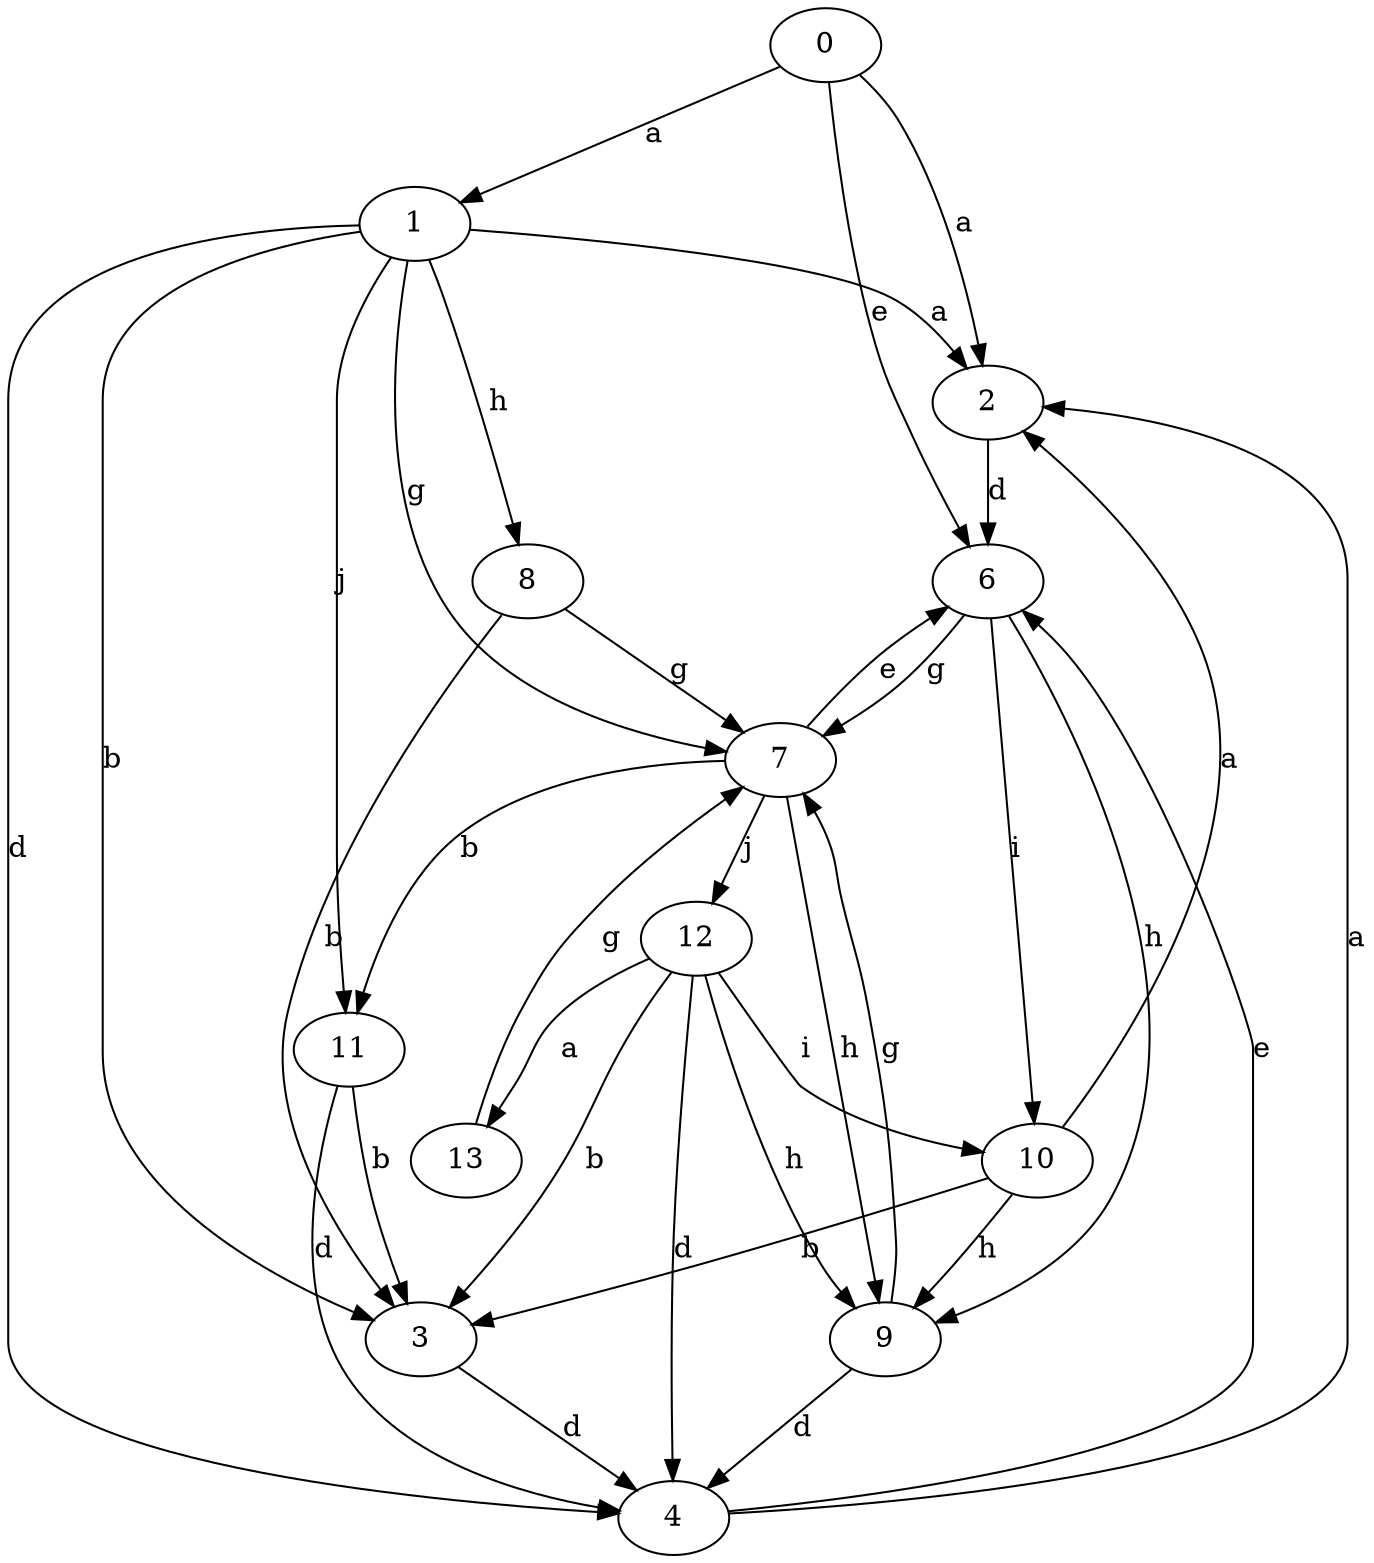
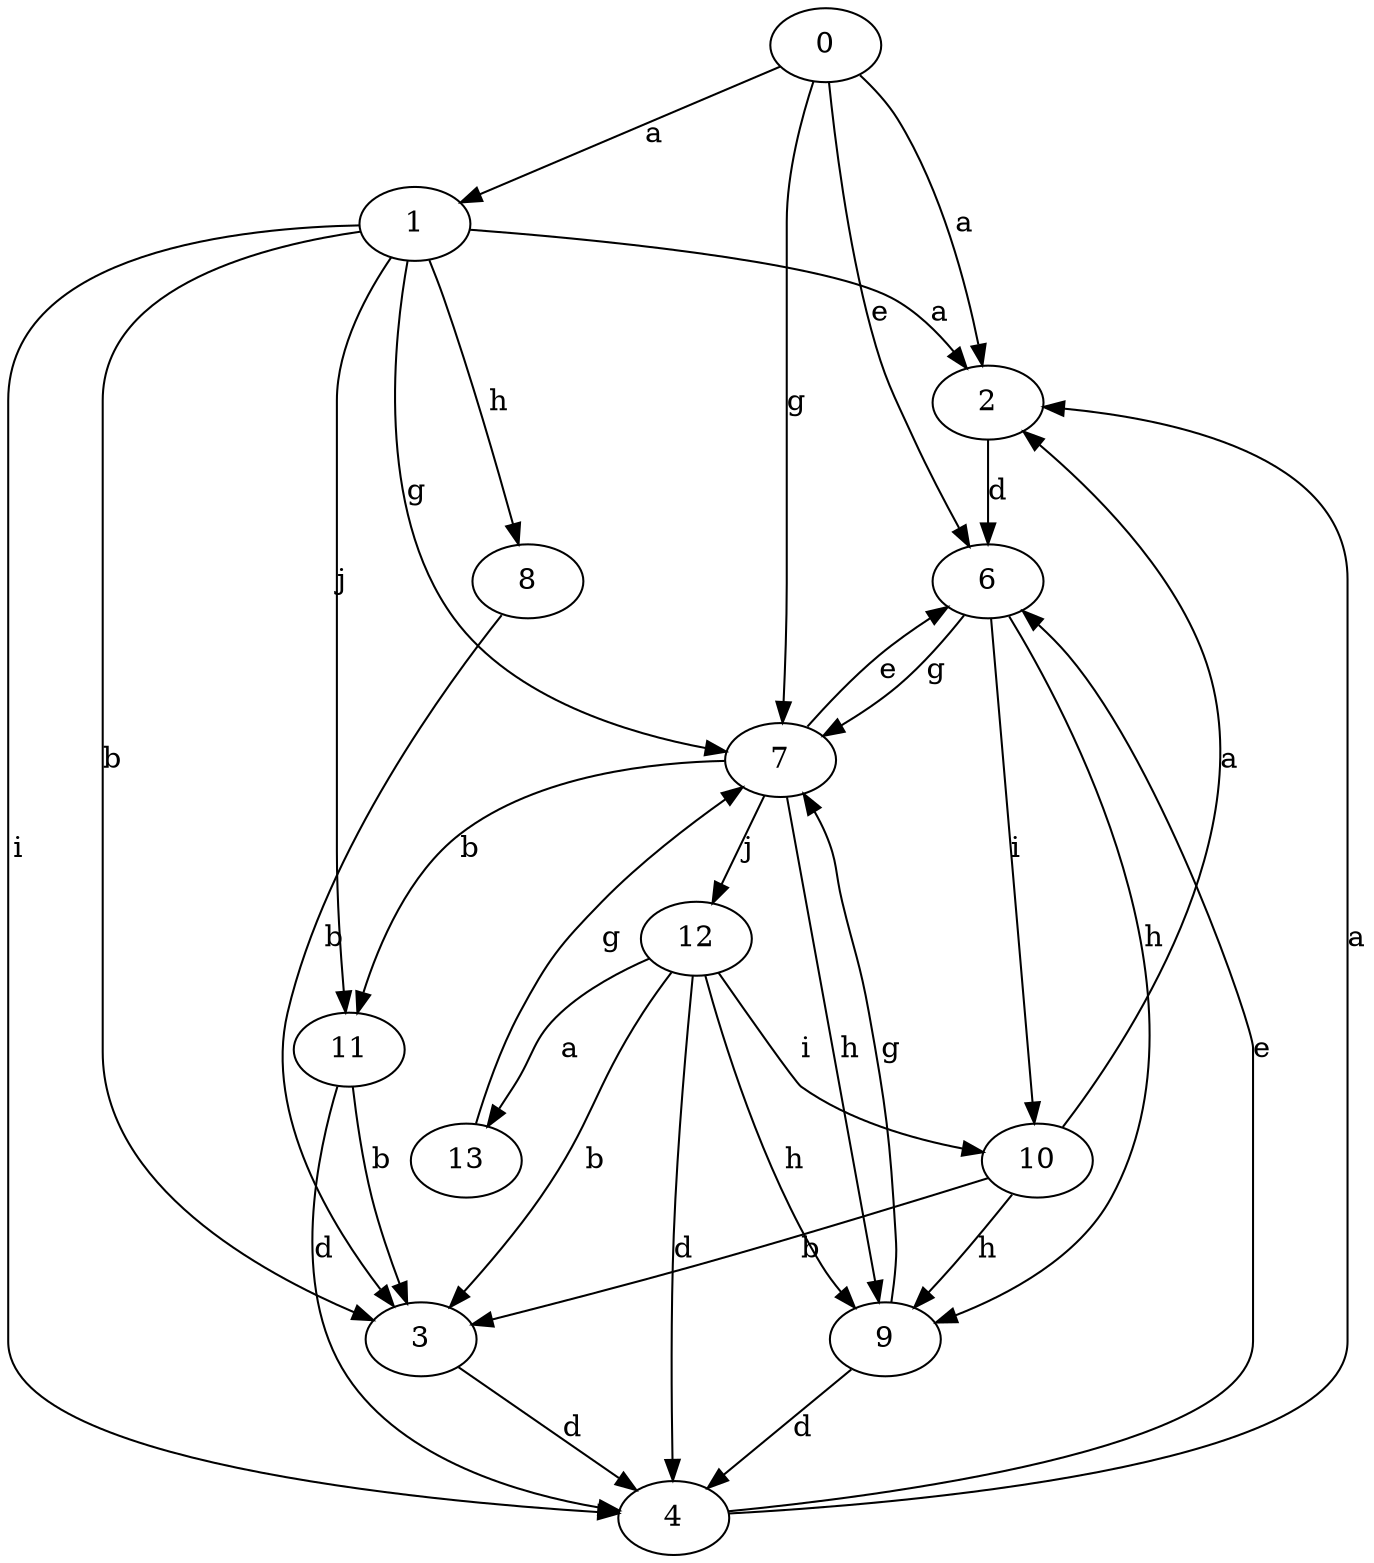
(645, 665) -> (787, 390)
(18, 849) -> (18, 849)
